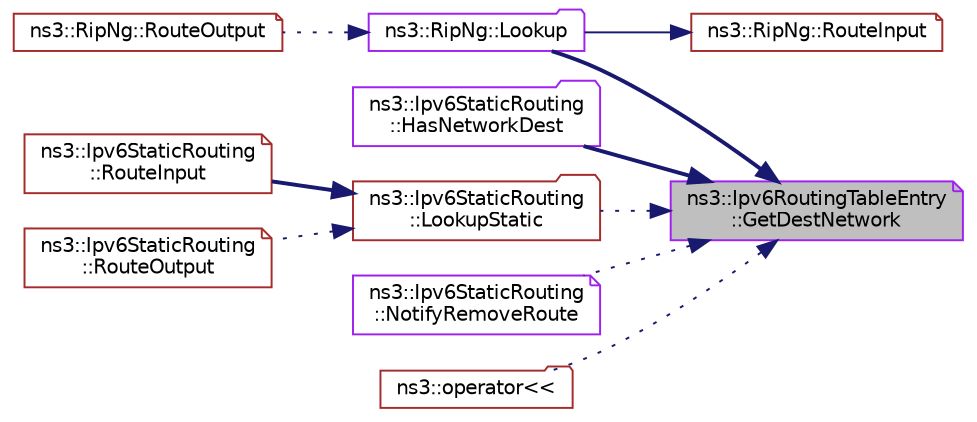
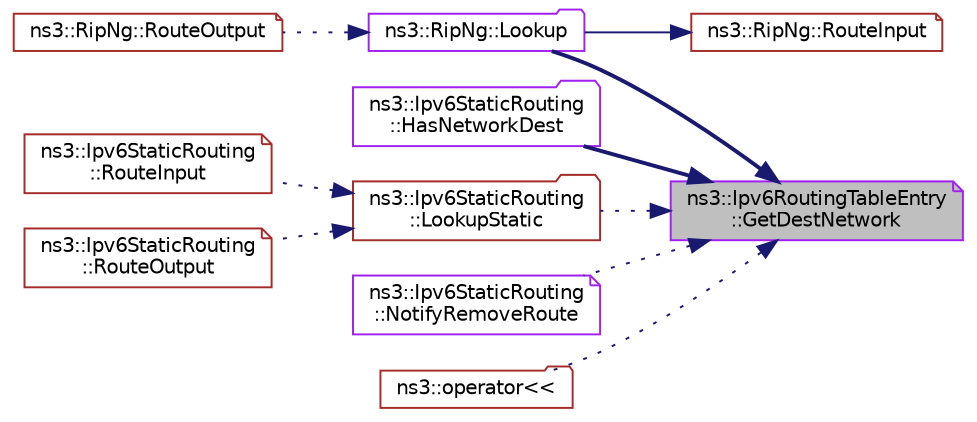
(303, 186) -> (303, 186)
